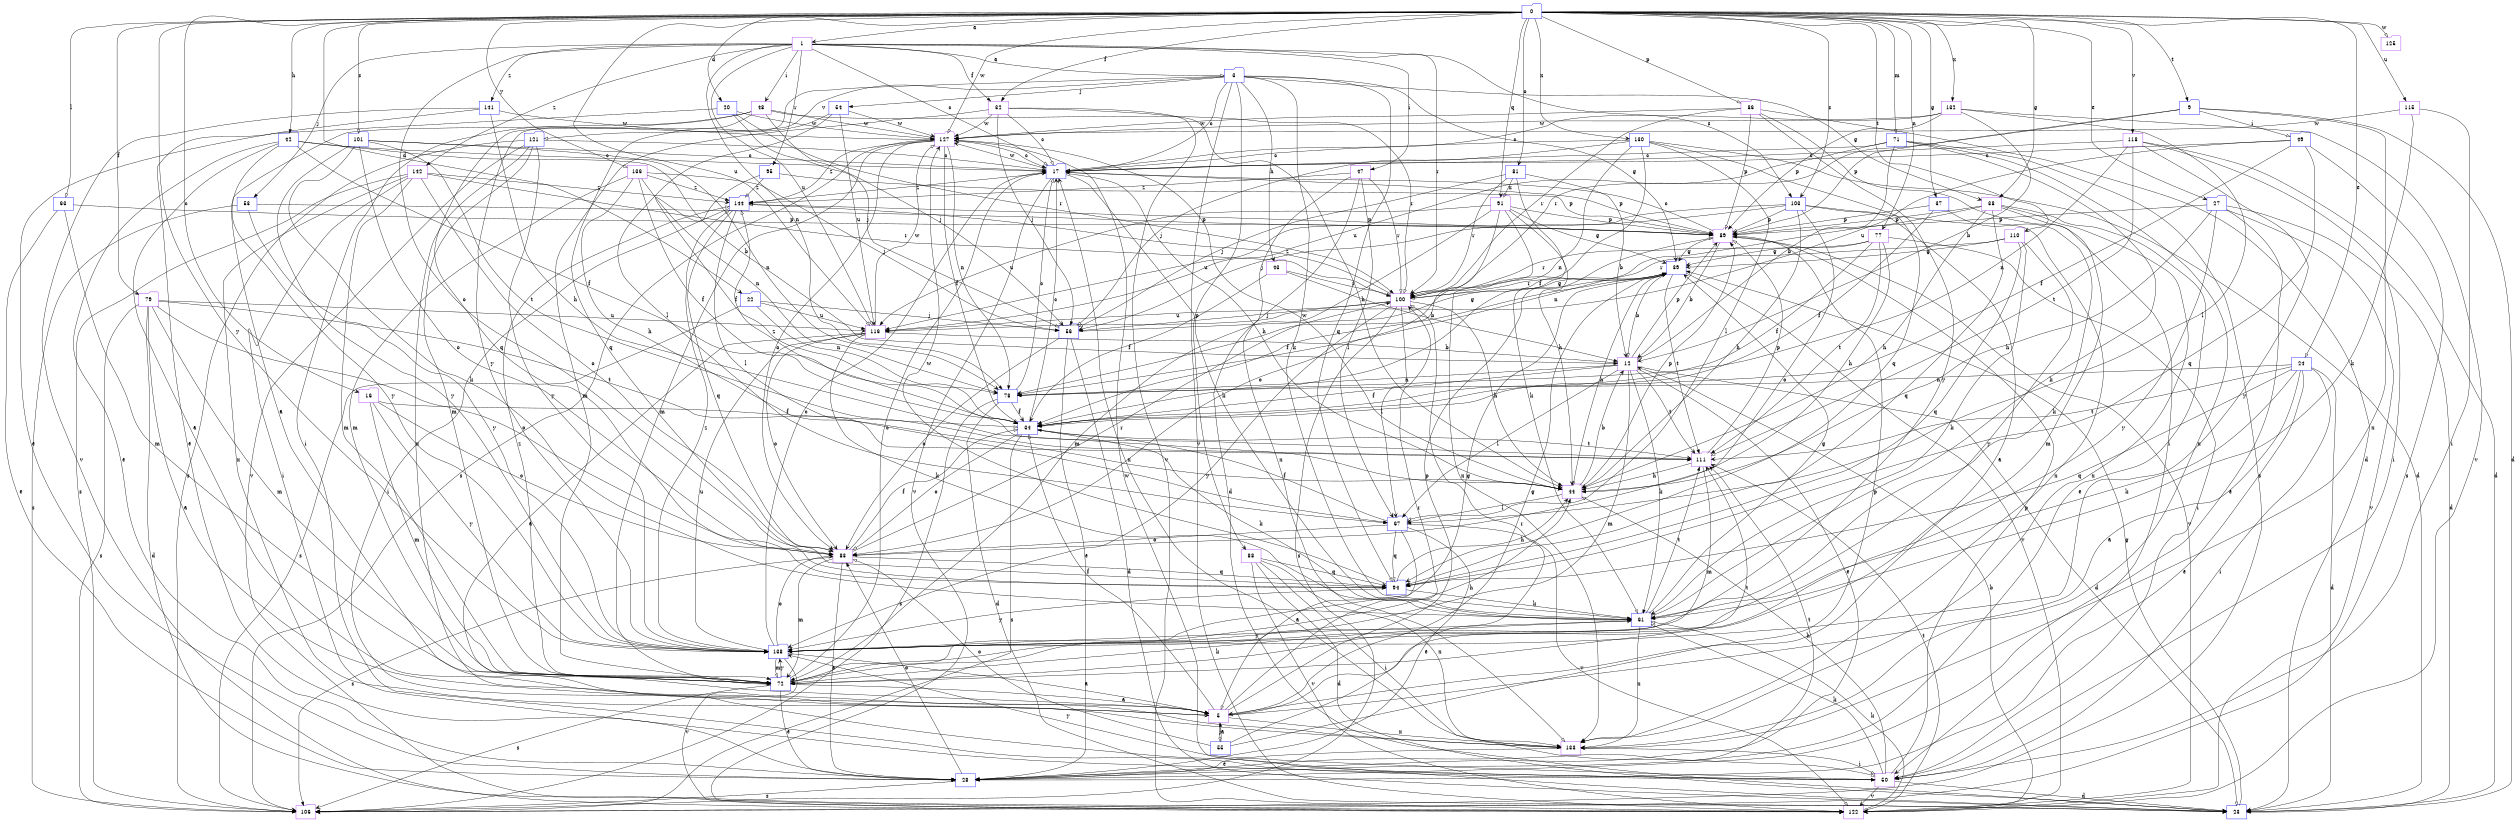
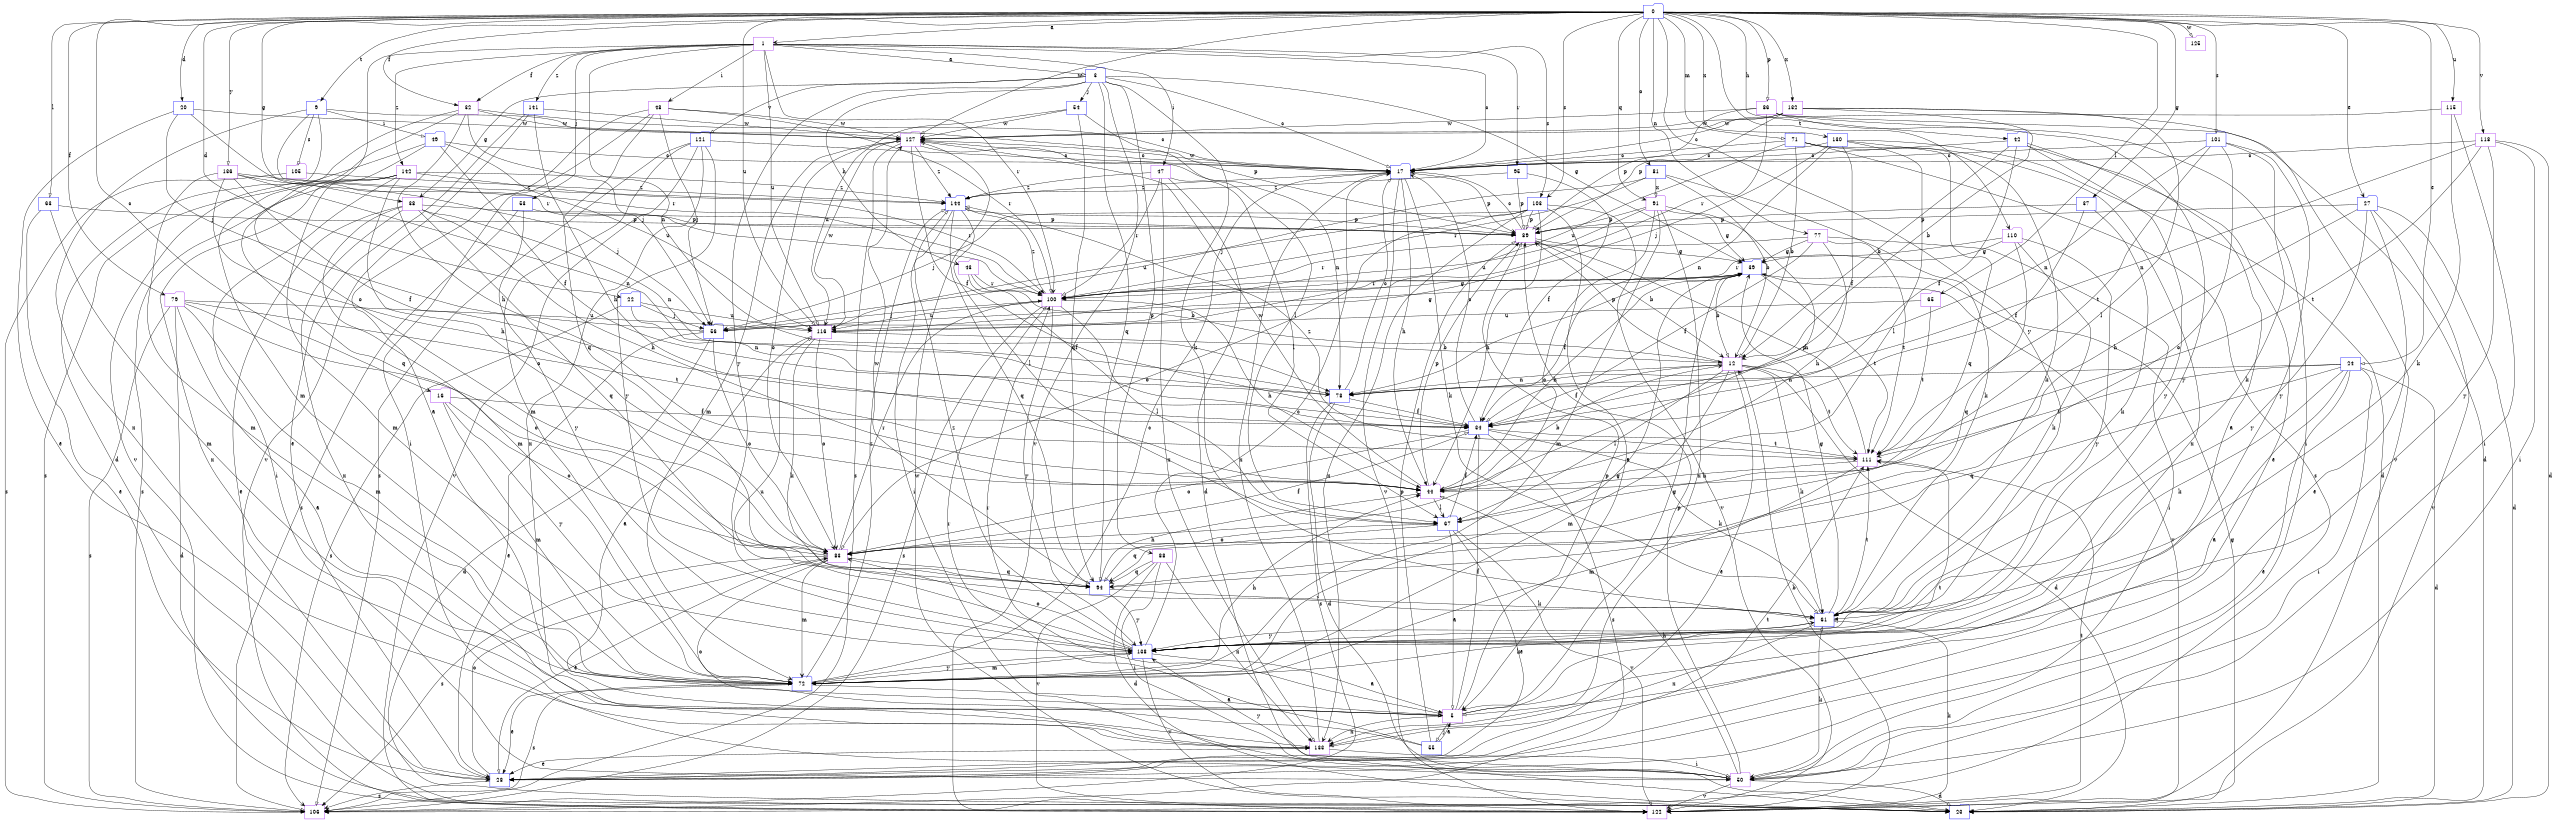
none -> (296, 172)
none -> (1931, 300)
(2188, 533) -> (1729, 533)
